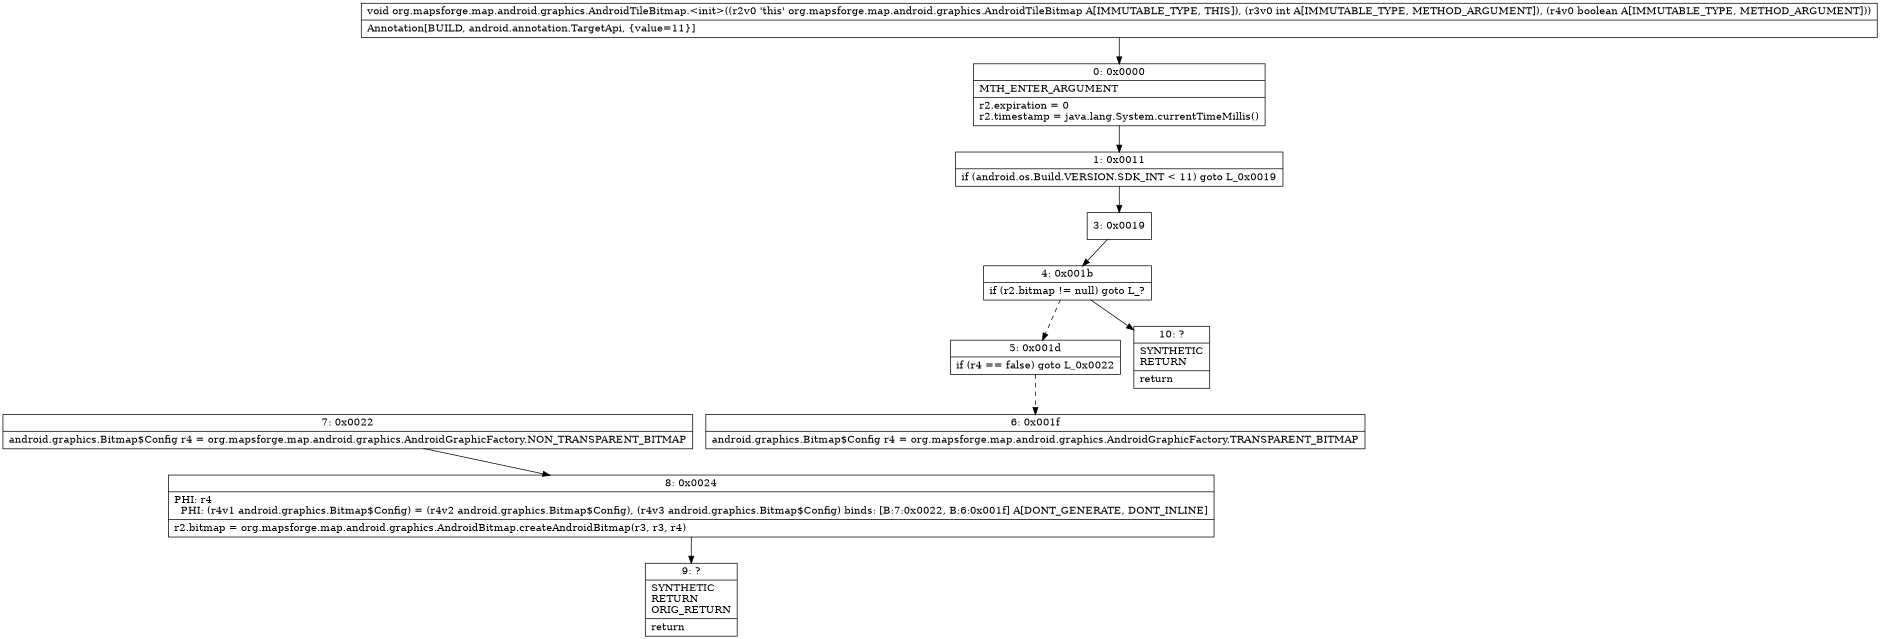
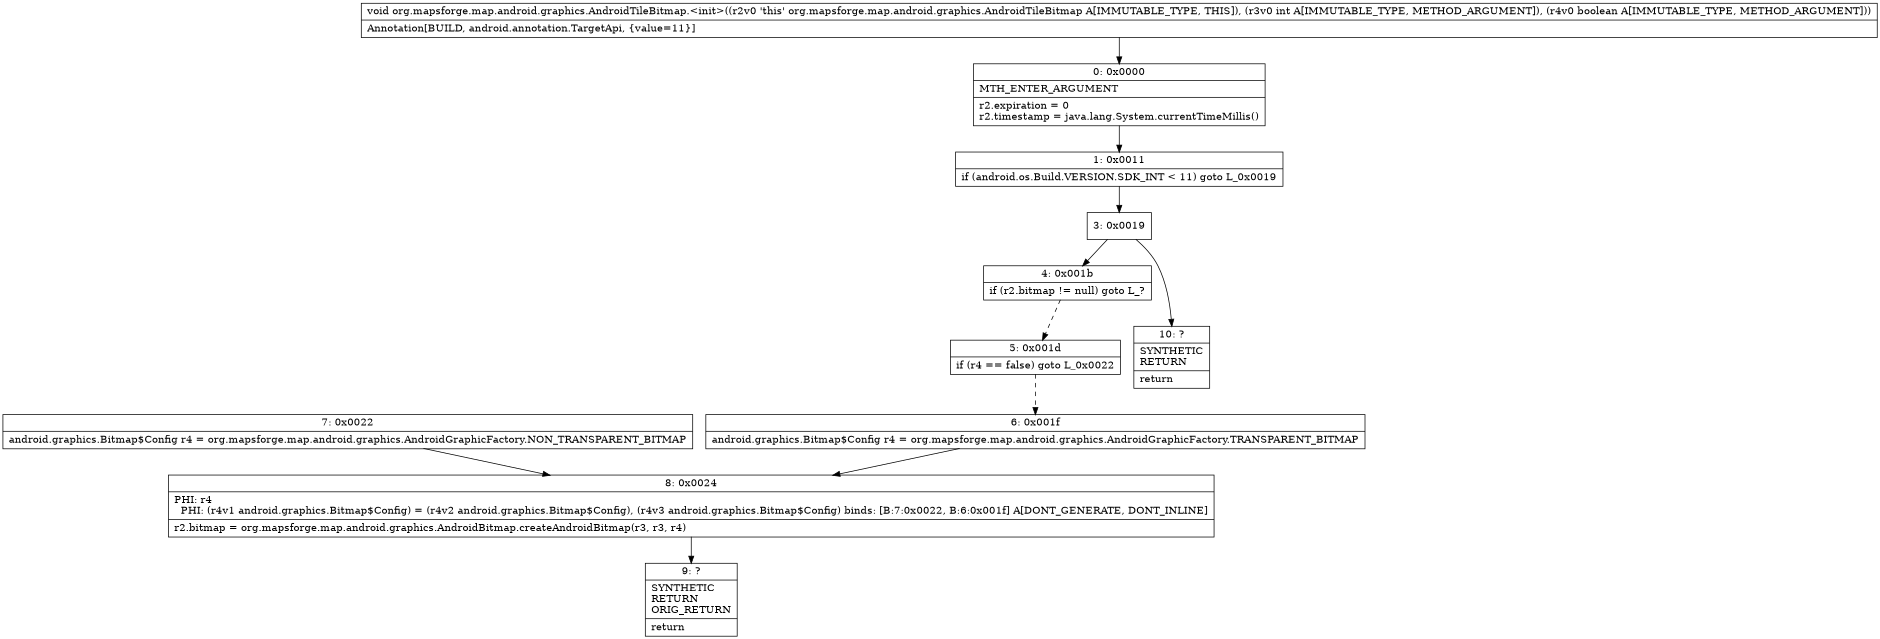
(1109, 313) -> (1162, 275)
none -> (900, 461)
